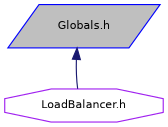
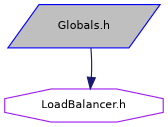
(76, 74) -> (92, 63)
